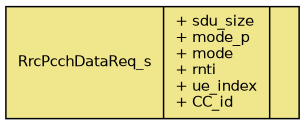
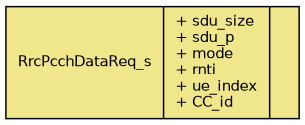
(213, 38) -> (205, 38)
